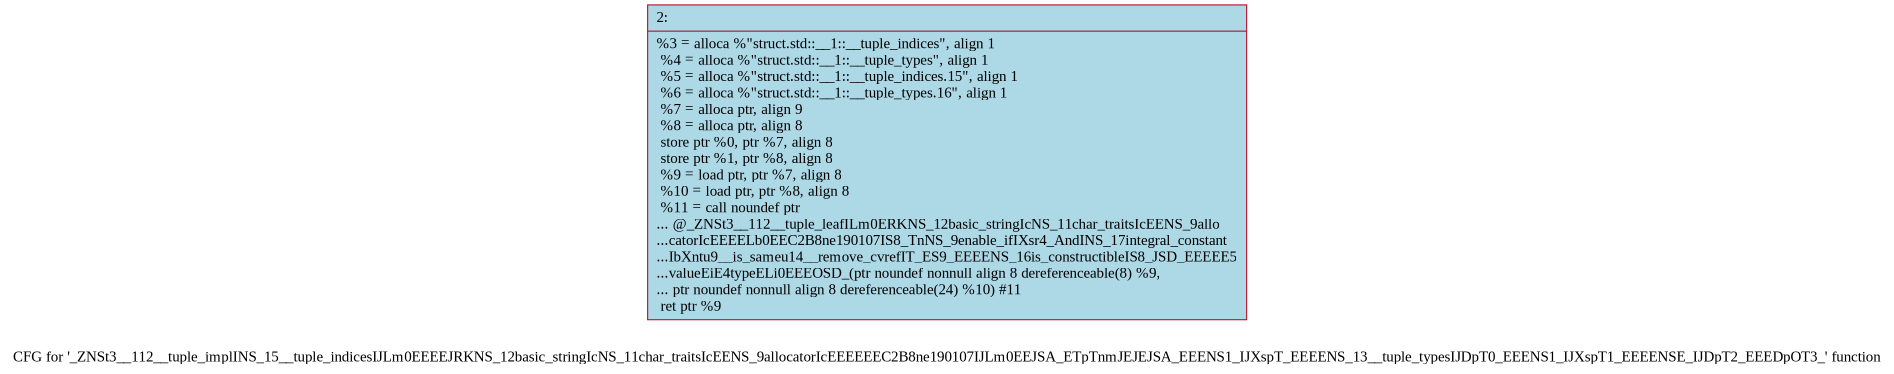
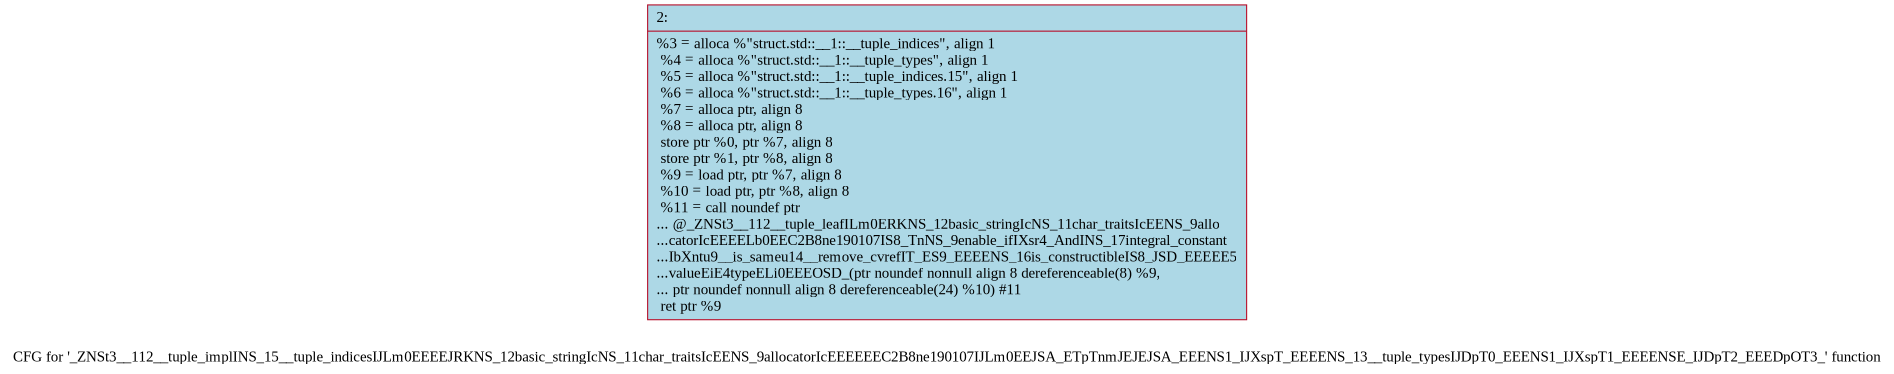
(730, 109) -> (730, 109)
